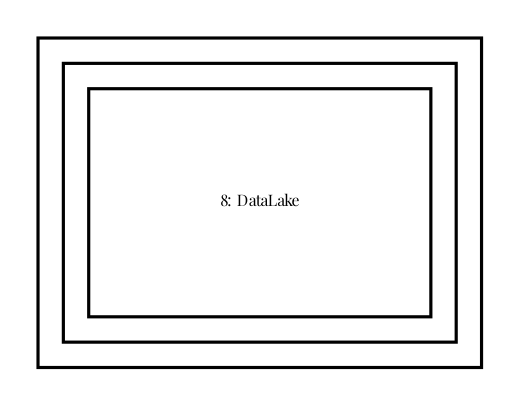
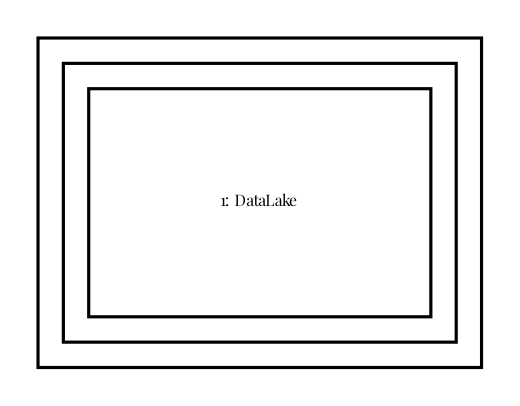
(260, 203) -> (260, 203)
